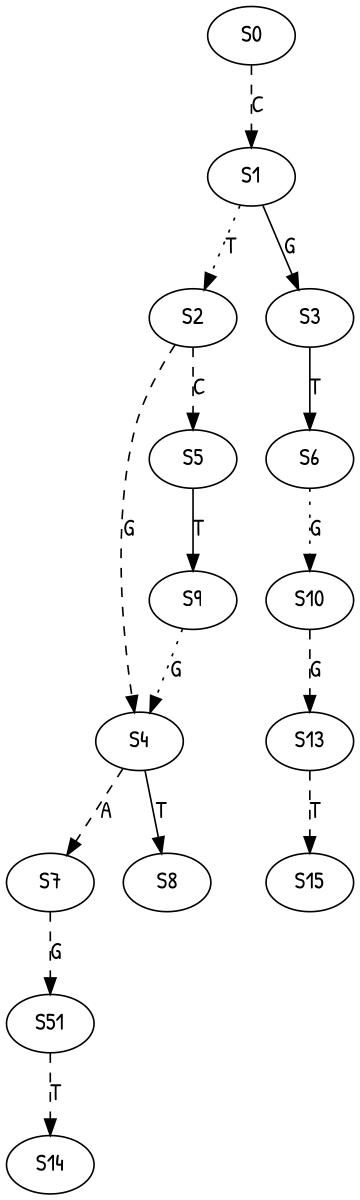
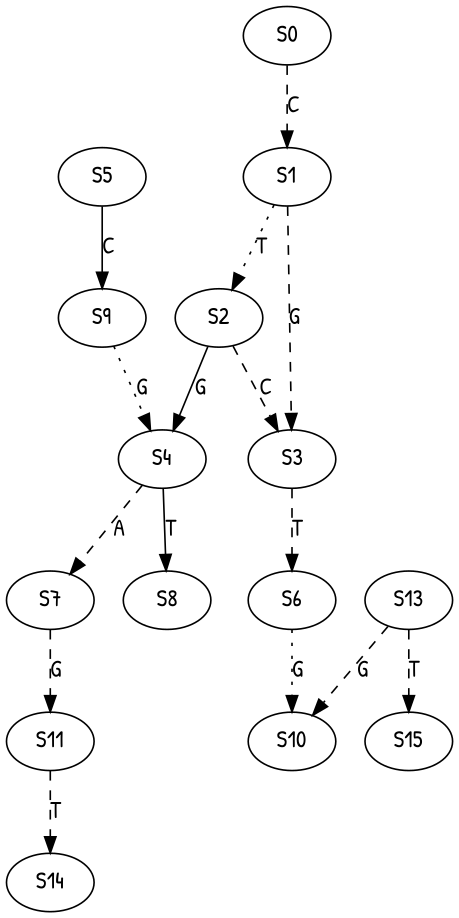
(278, 240) -> (289, 310)
(193, 380) -> (252, 381)
(310, 380) -> (292, 522)
(123, 515) -> (194, 381)
(199, 530) -> (109, 247)
(310, 663) -> (356, 665)
(50, 1024) -> (50, 741)
